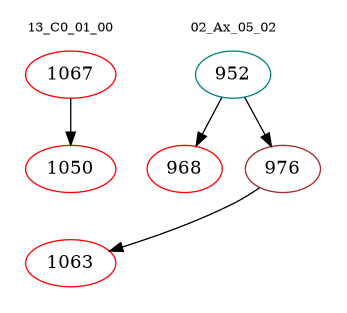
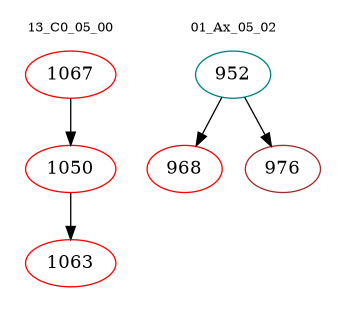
(71, 28) -> (71, 28)
(234, 28) -> (234, 28)
(193, 222) -> (71, 210)
